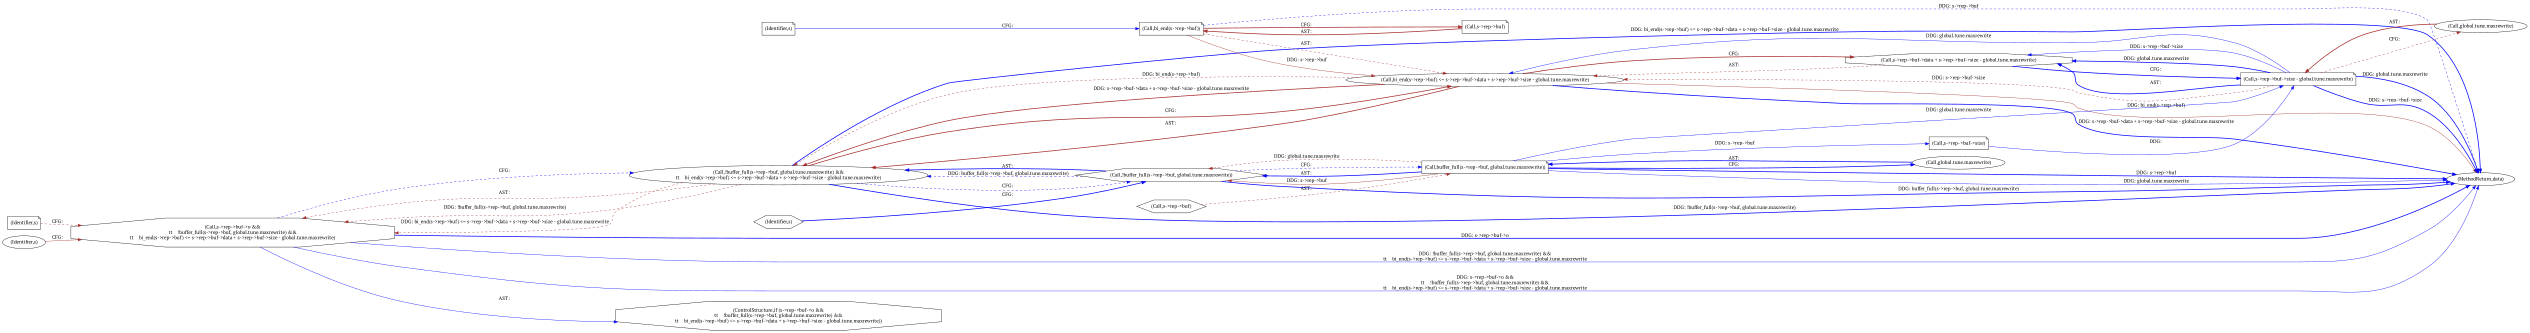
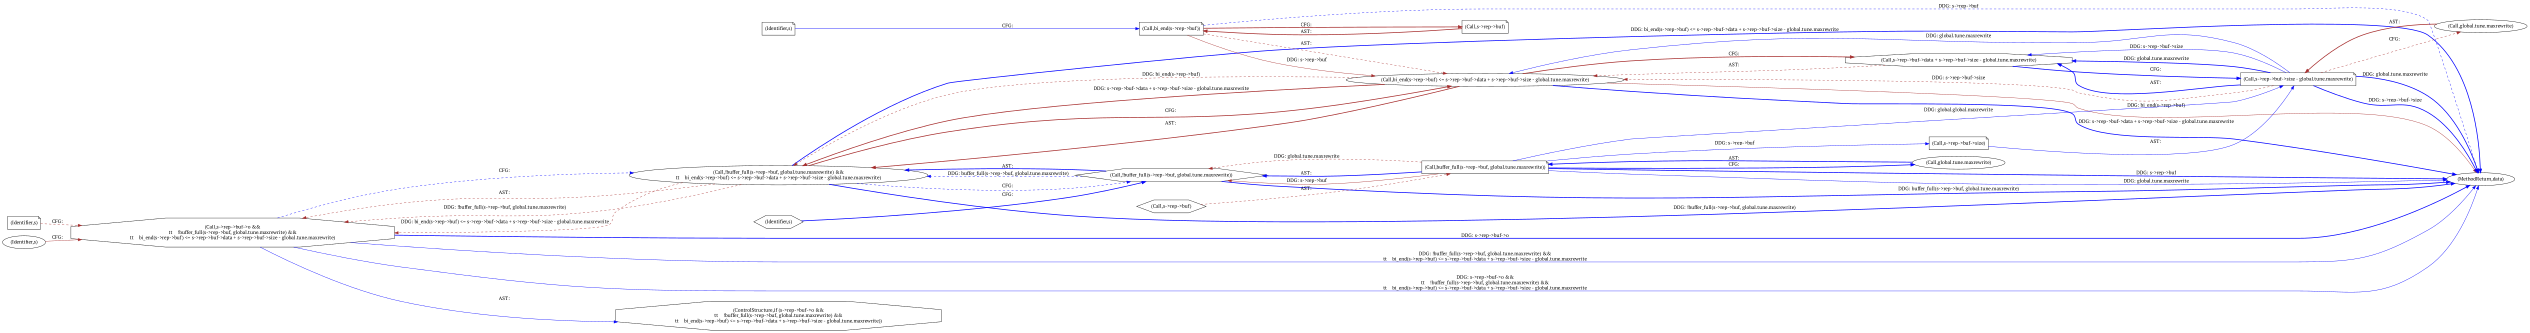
(1959, 110) -> (1959, 110)
(2156, 142) -> (2156, 142)
(1327, 168) -> none
